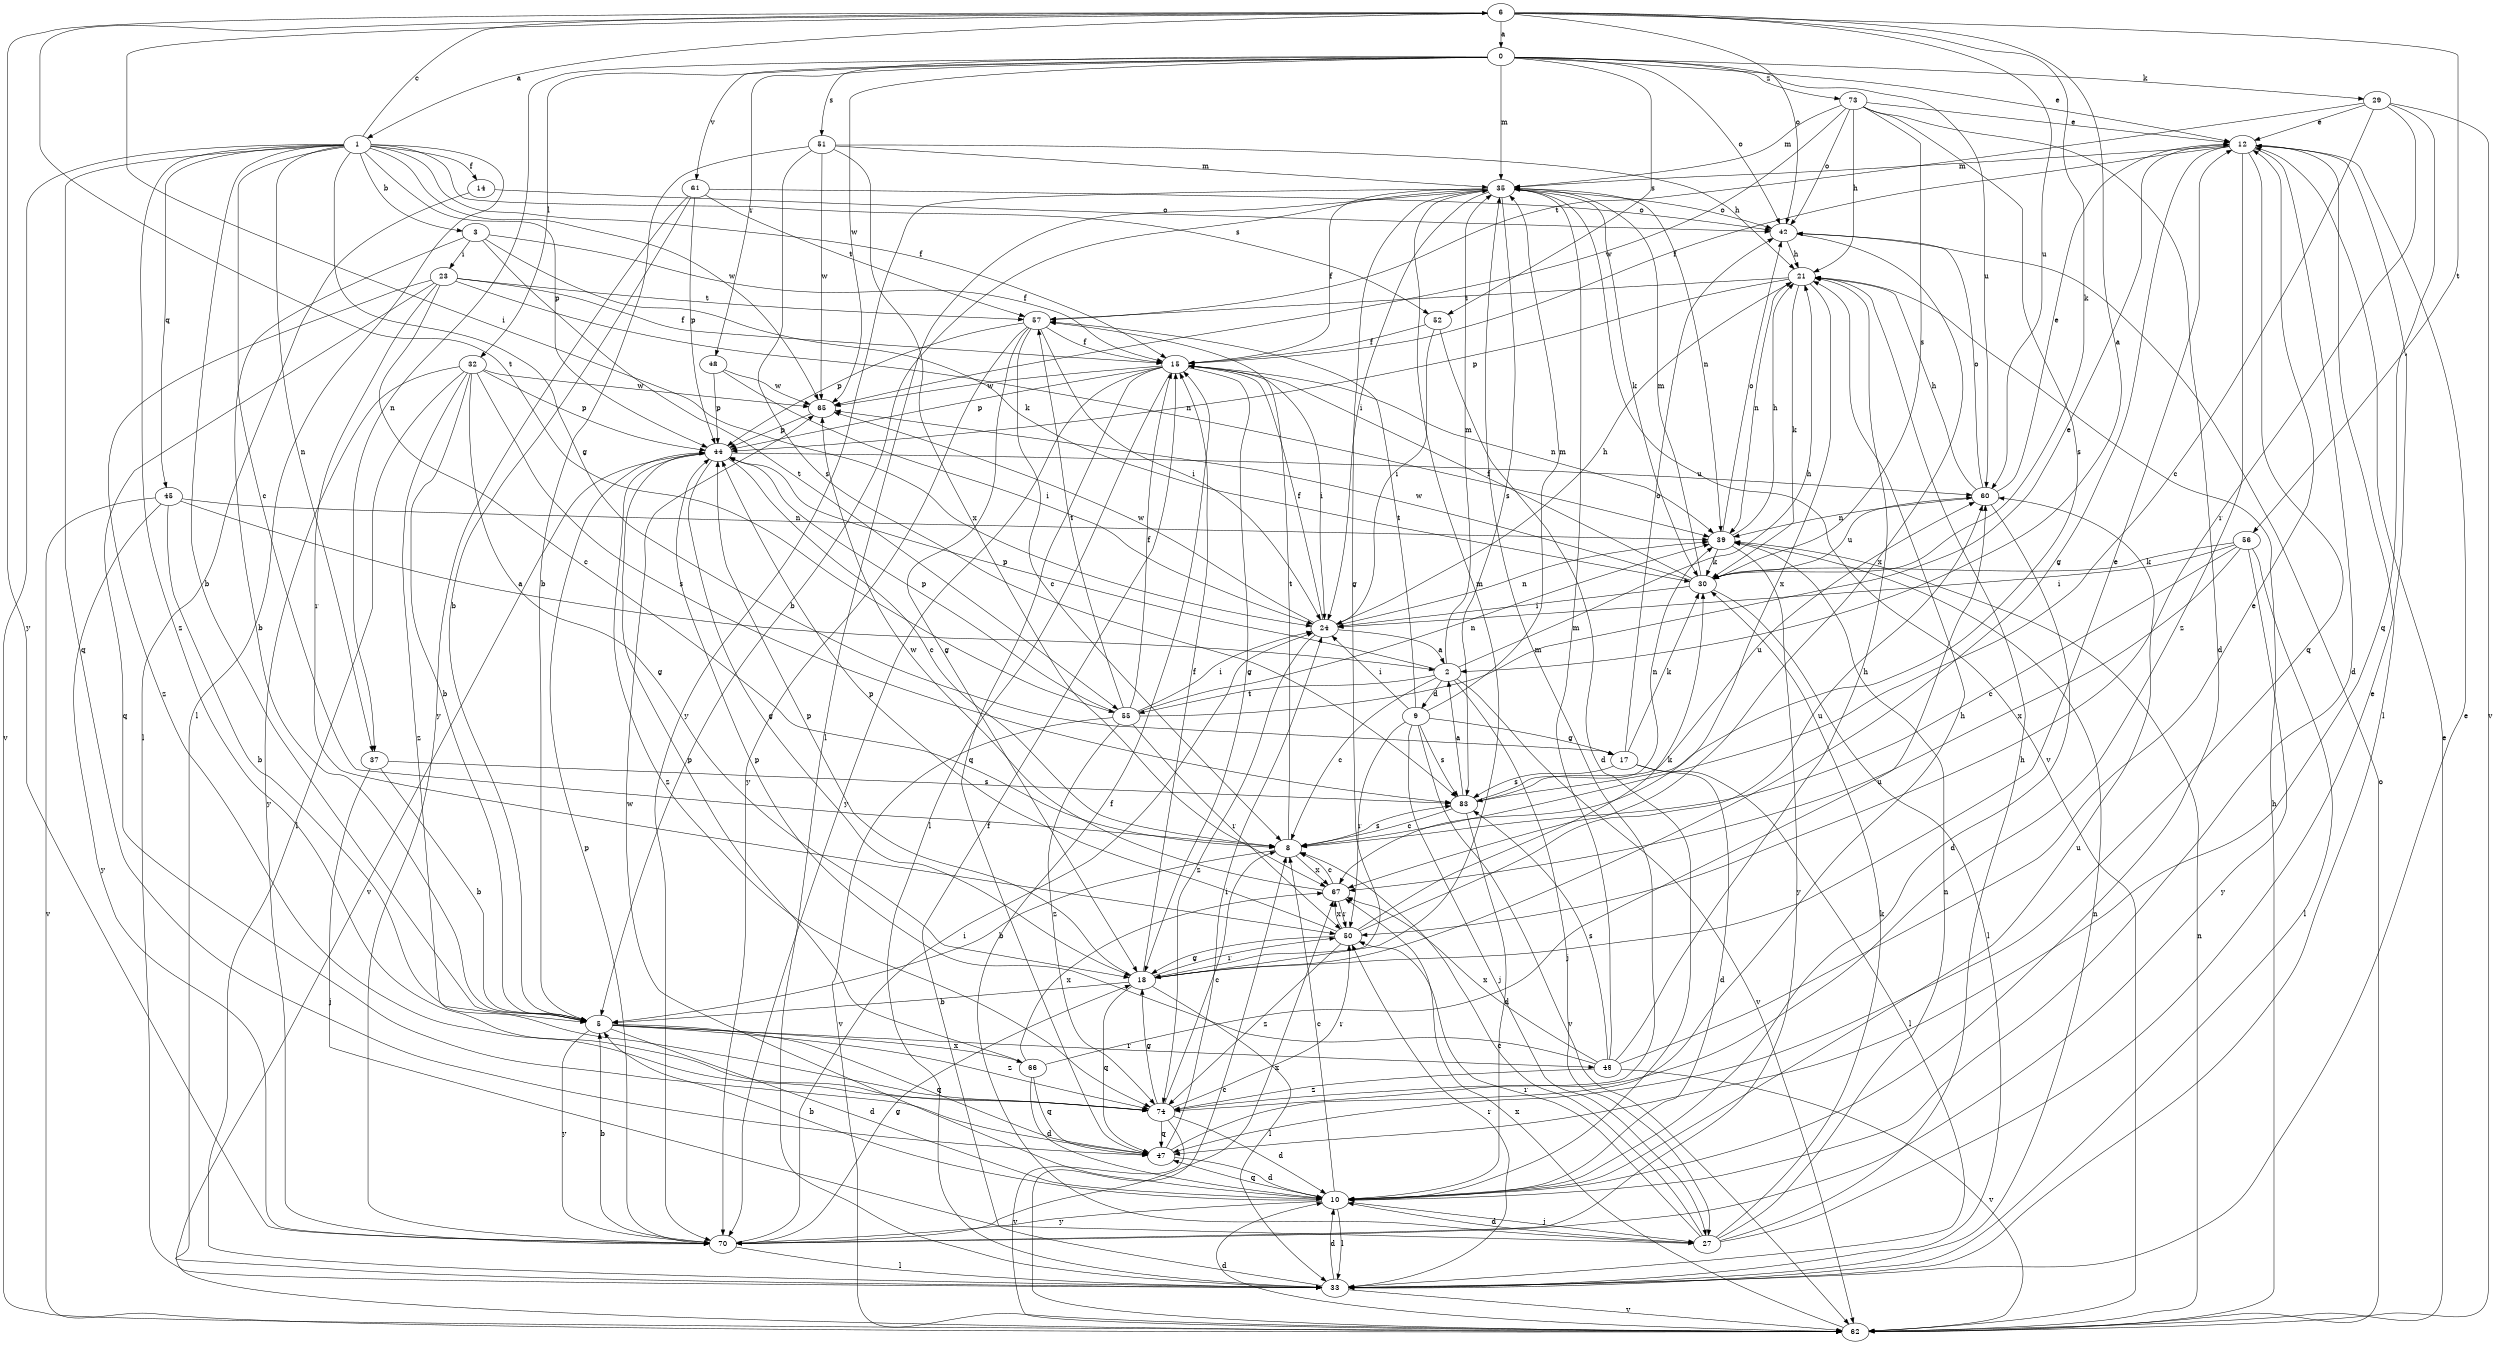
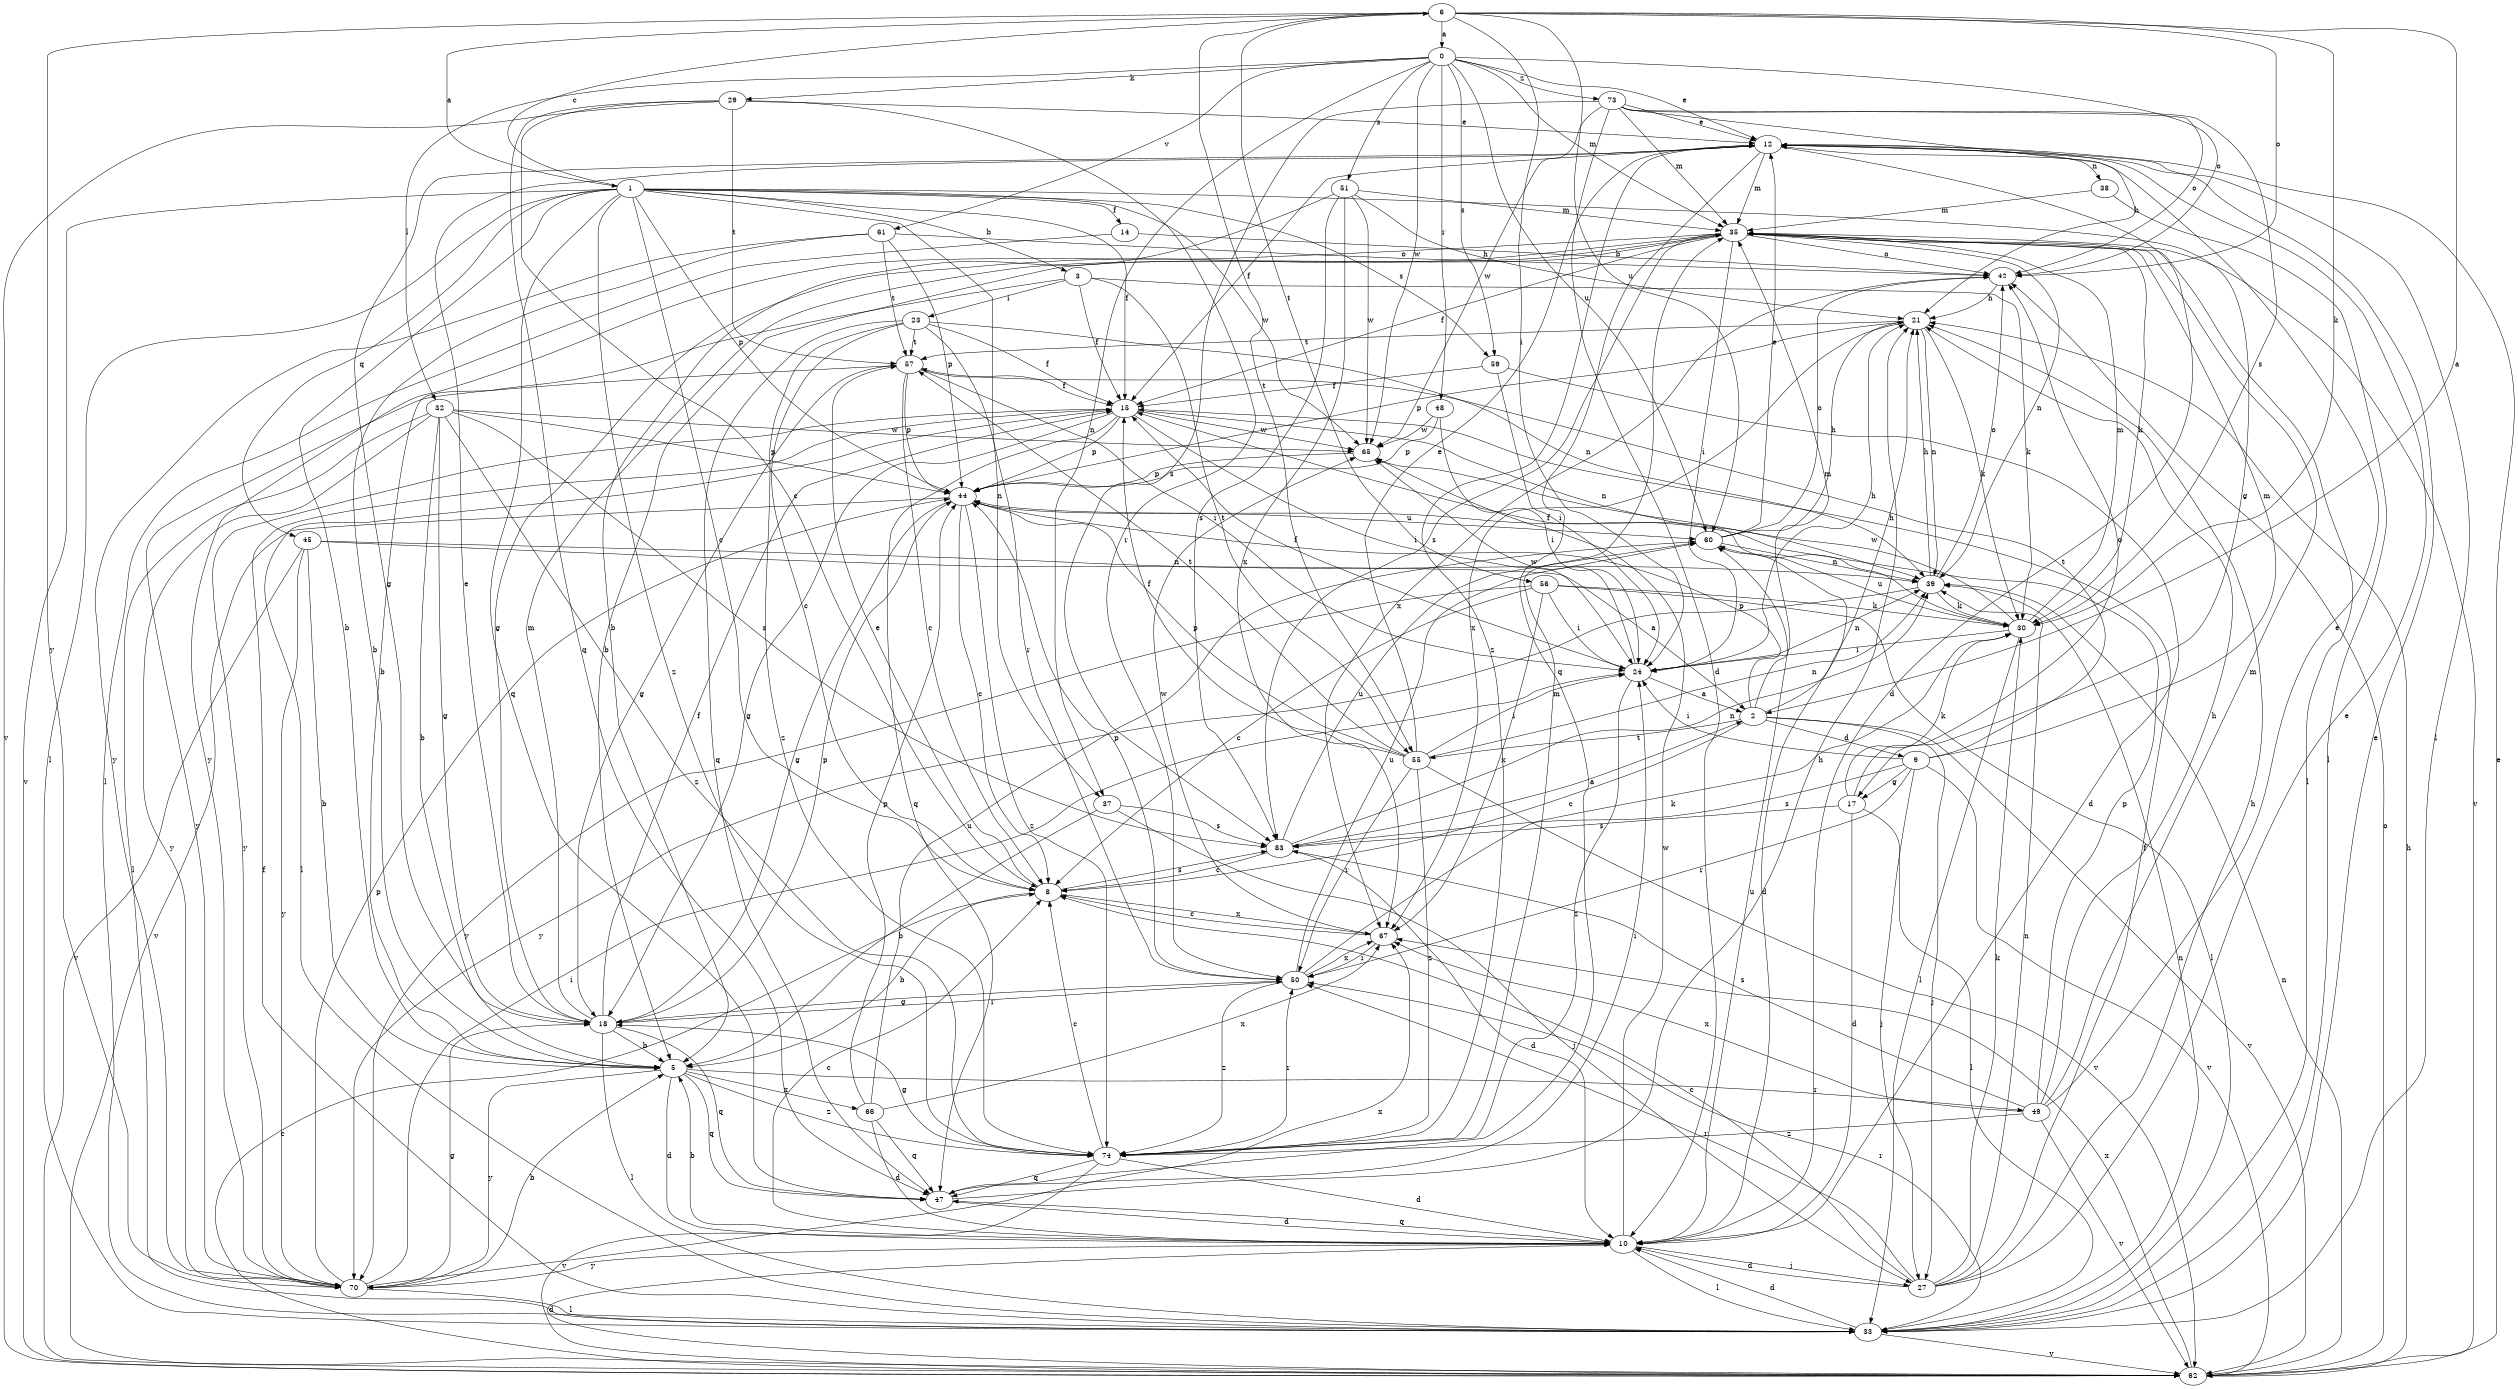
none -> (2105, 189)
(1166, 211) -> (1618, 255)
(1438, 321) -> (1495, 365)
(1291, 584) -> (878, 628)
